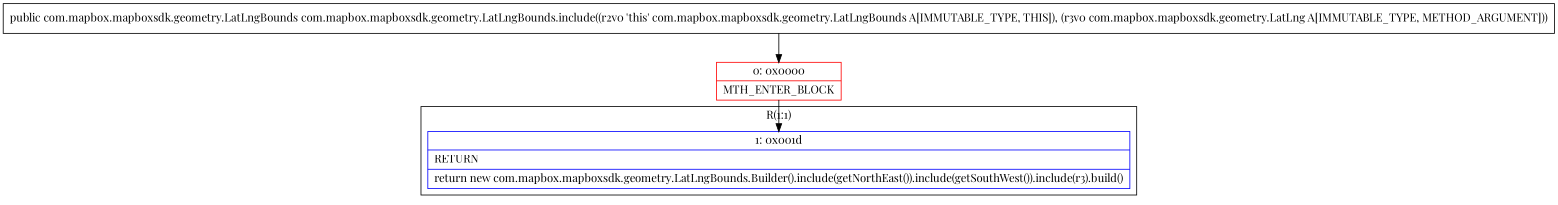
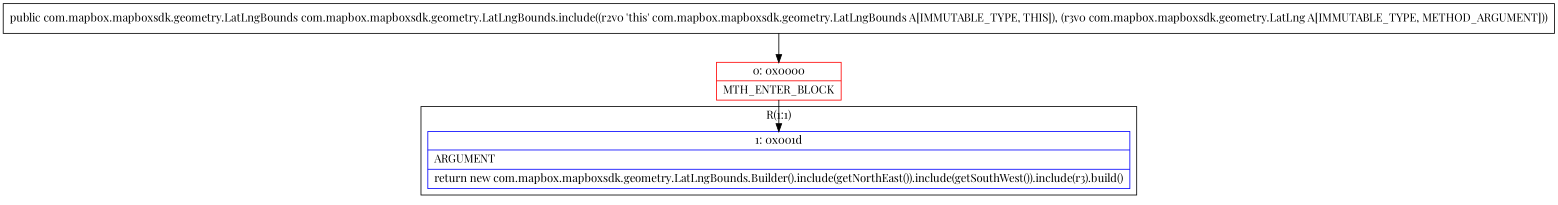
(456, 159) -> (465, 159)
